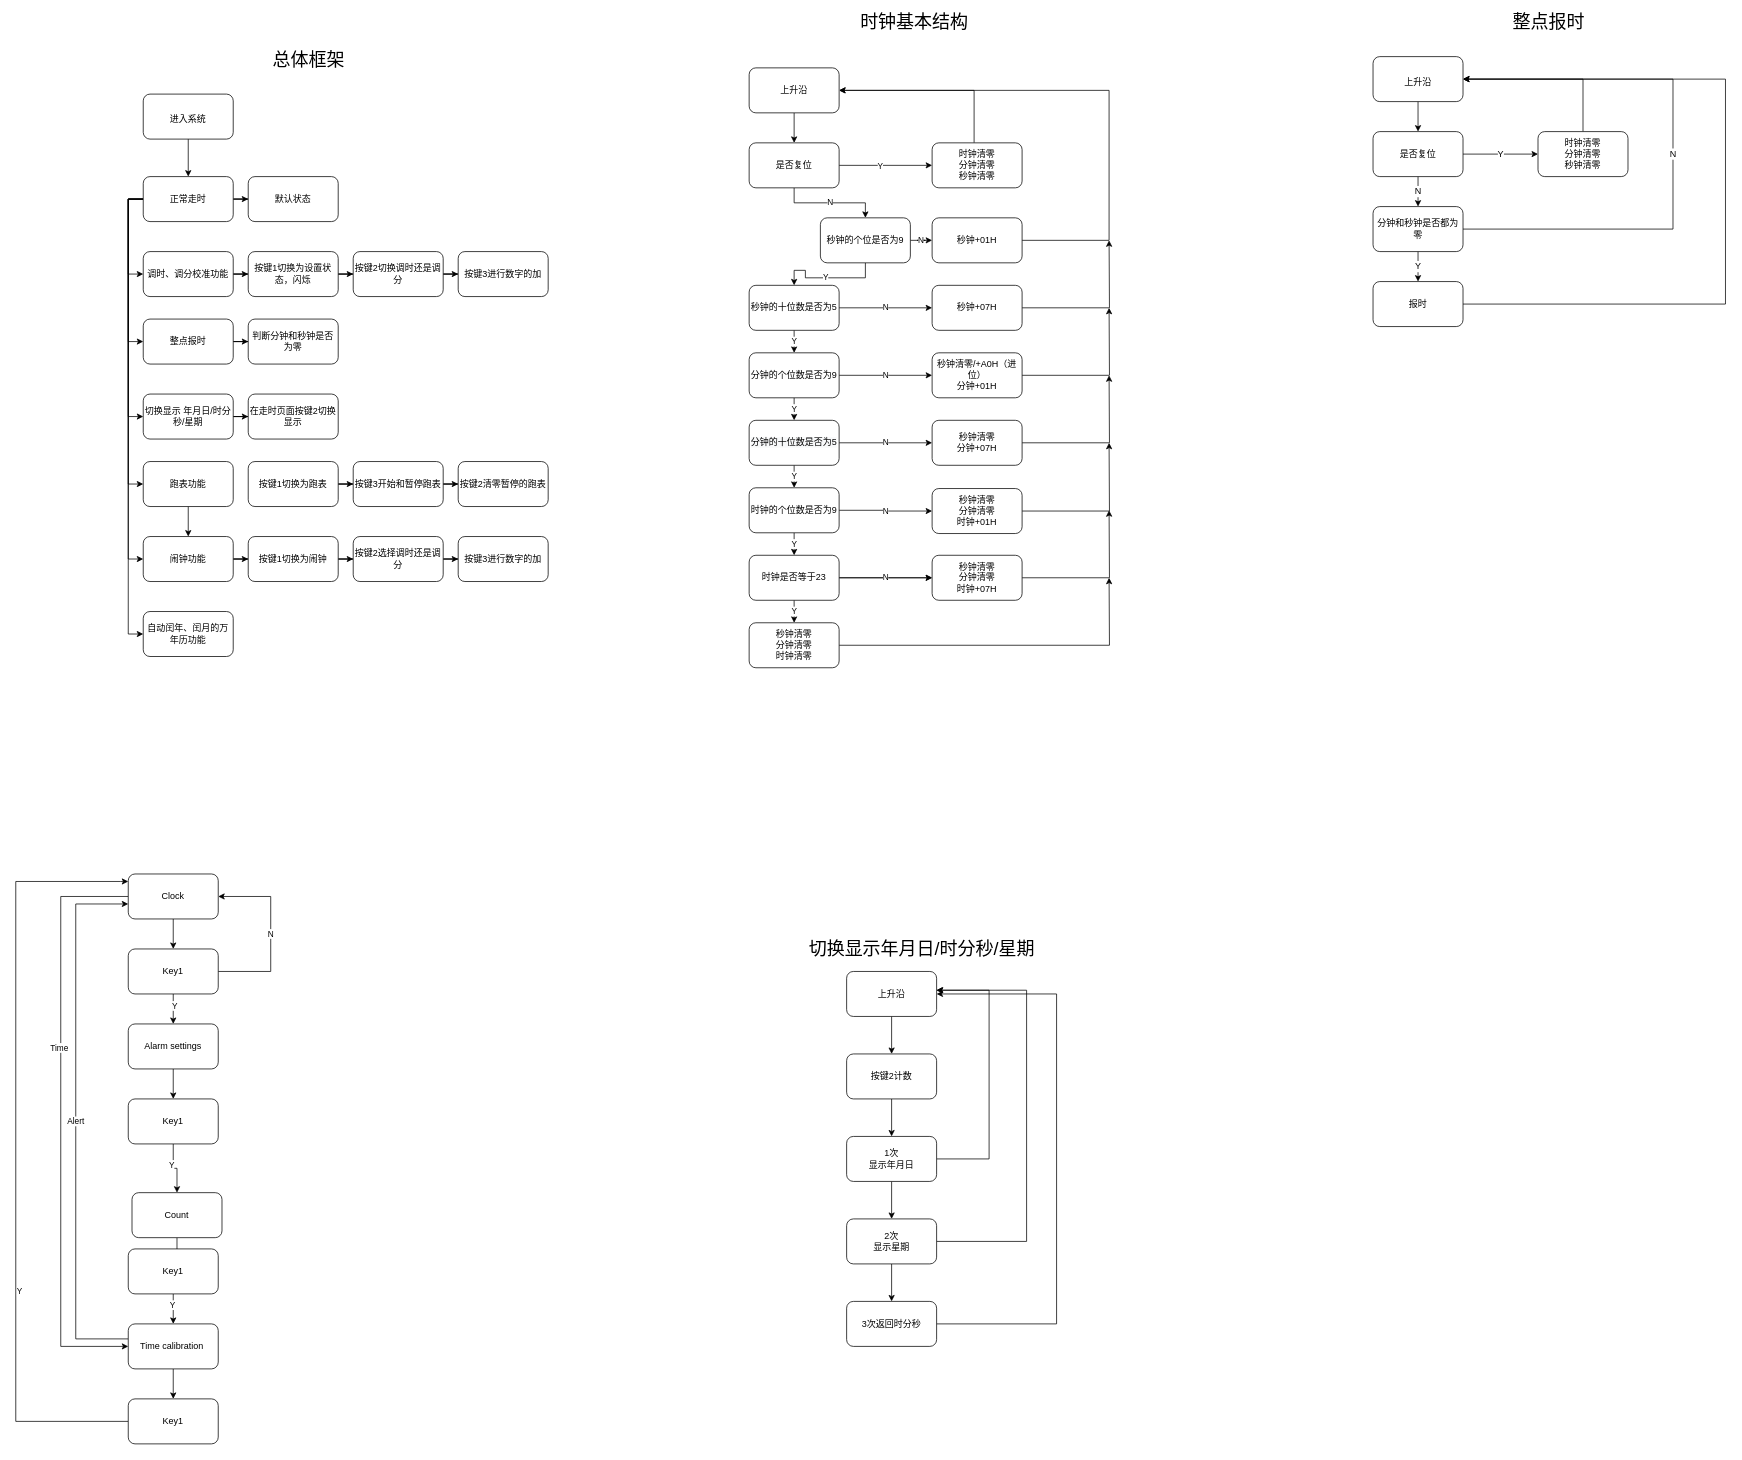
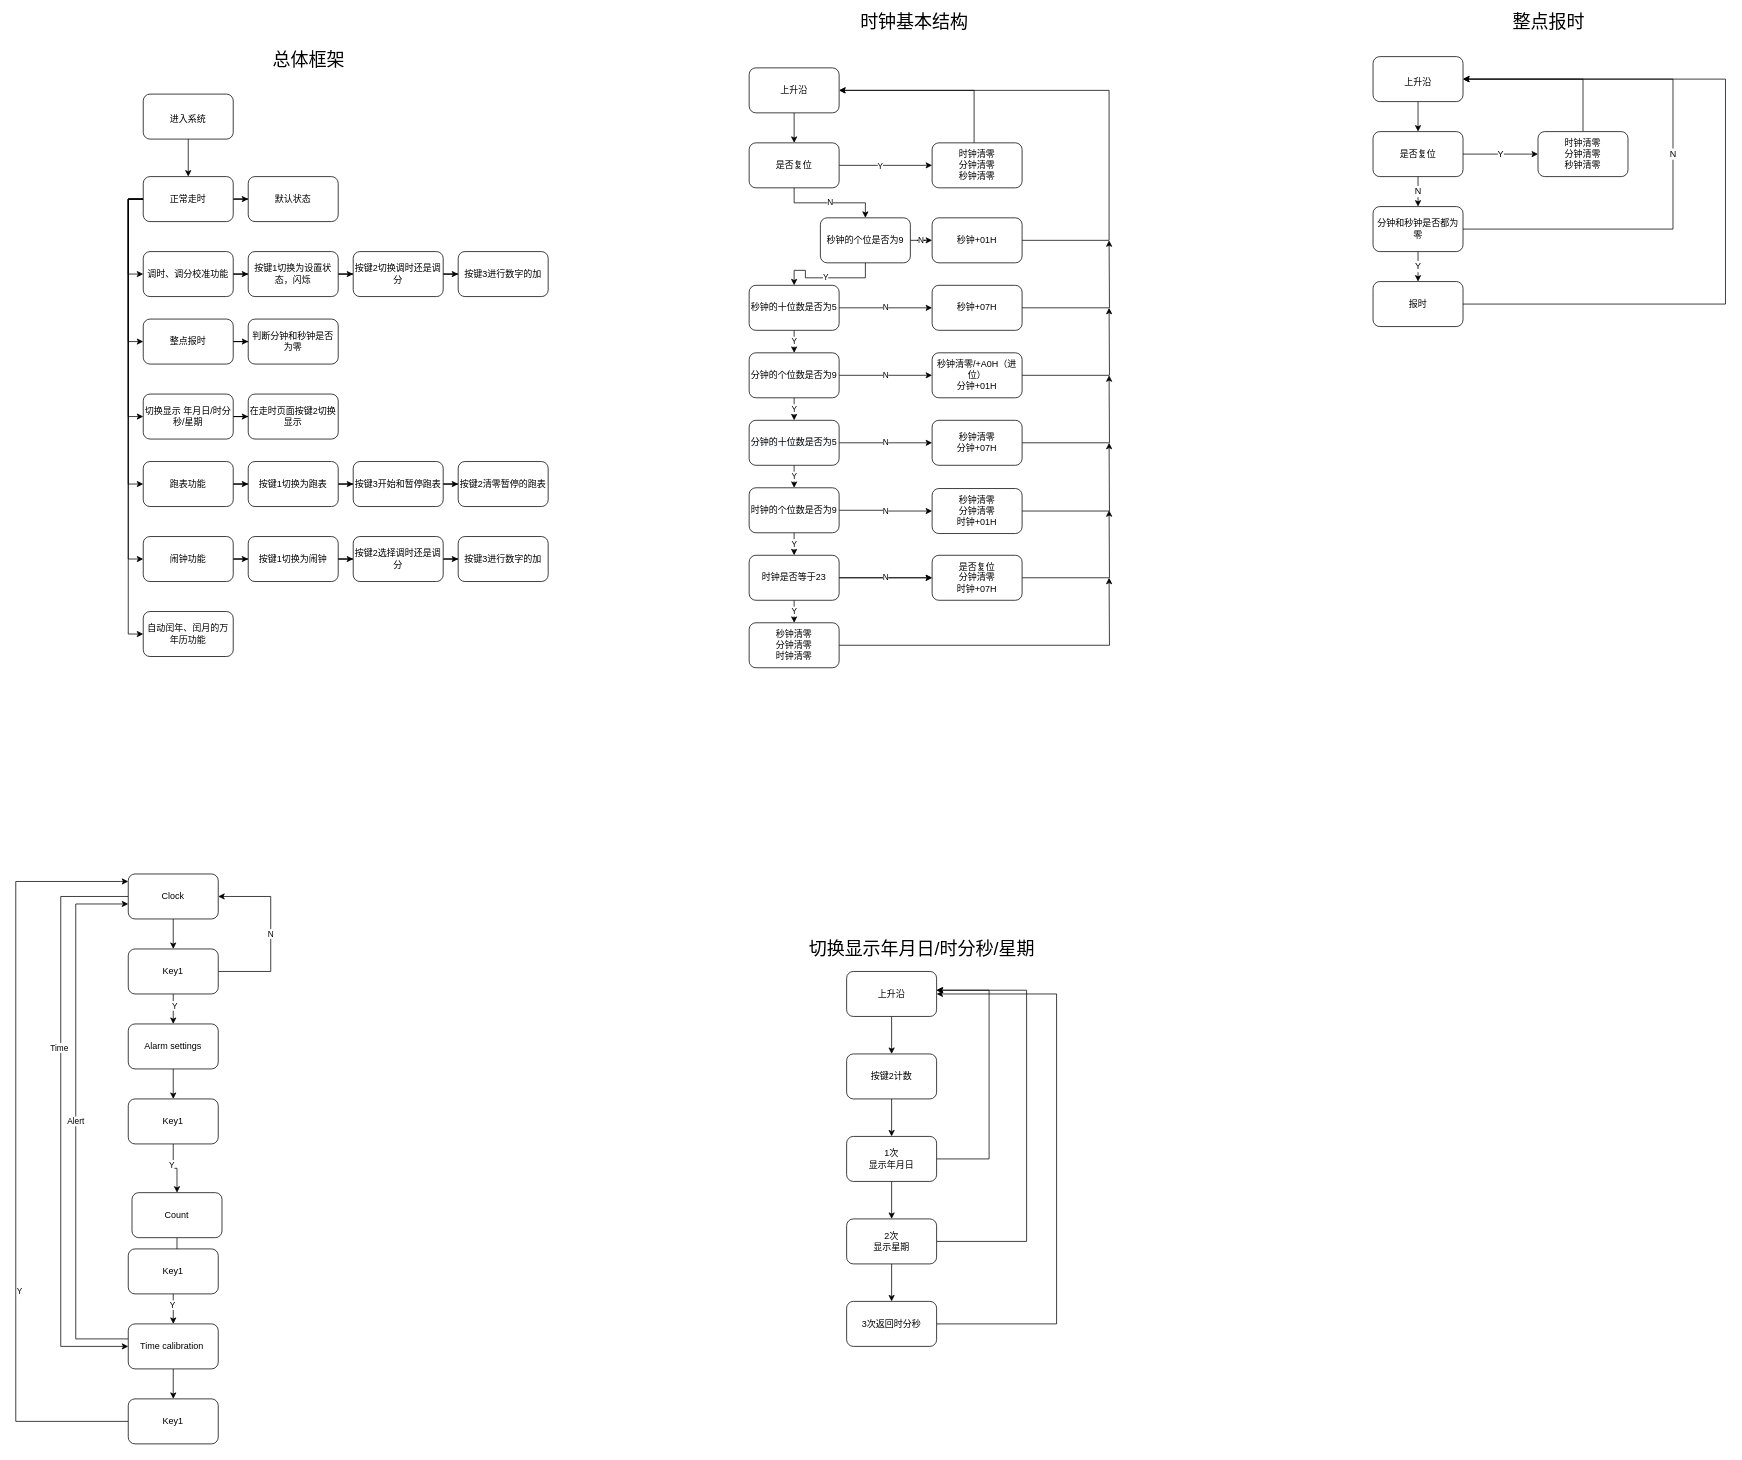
(188, 519) -> (243, 484)
(977, 578) -> (977, 578)
